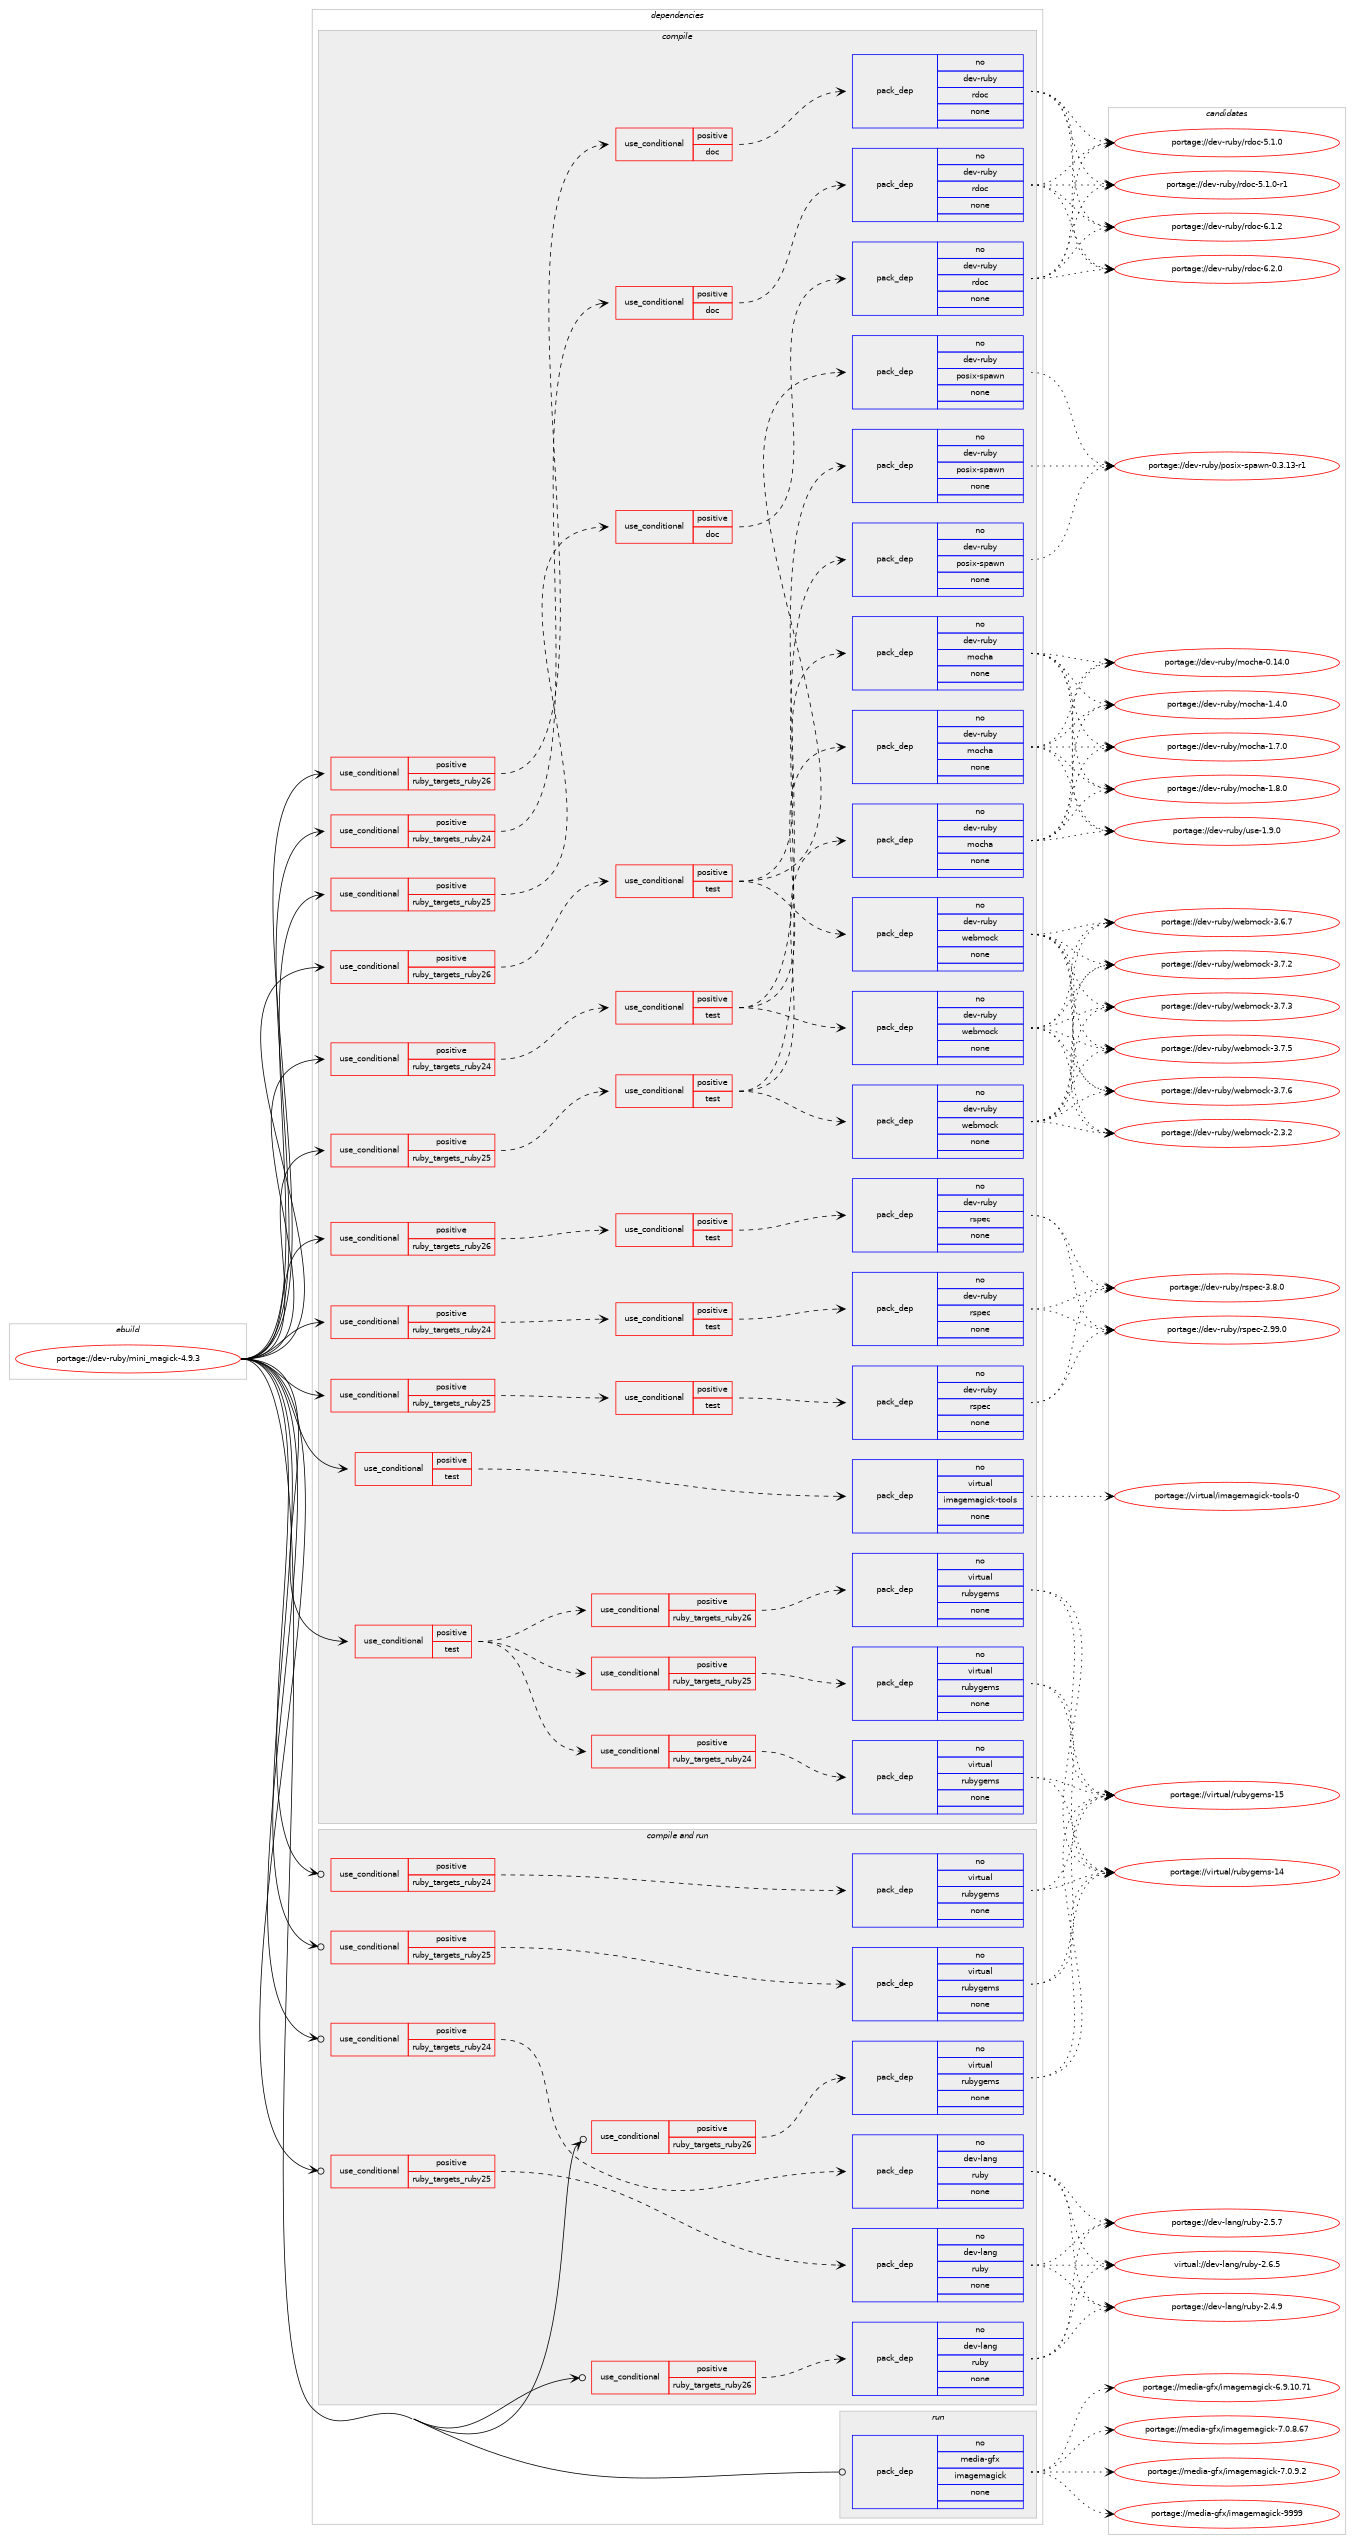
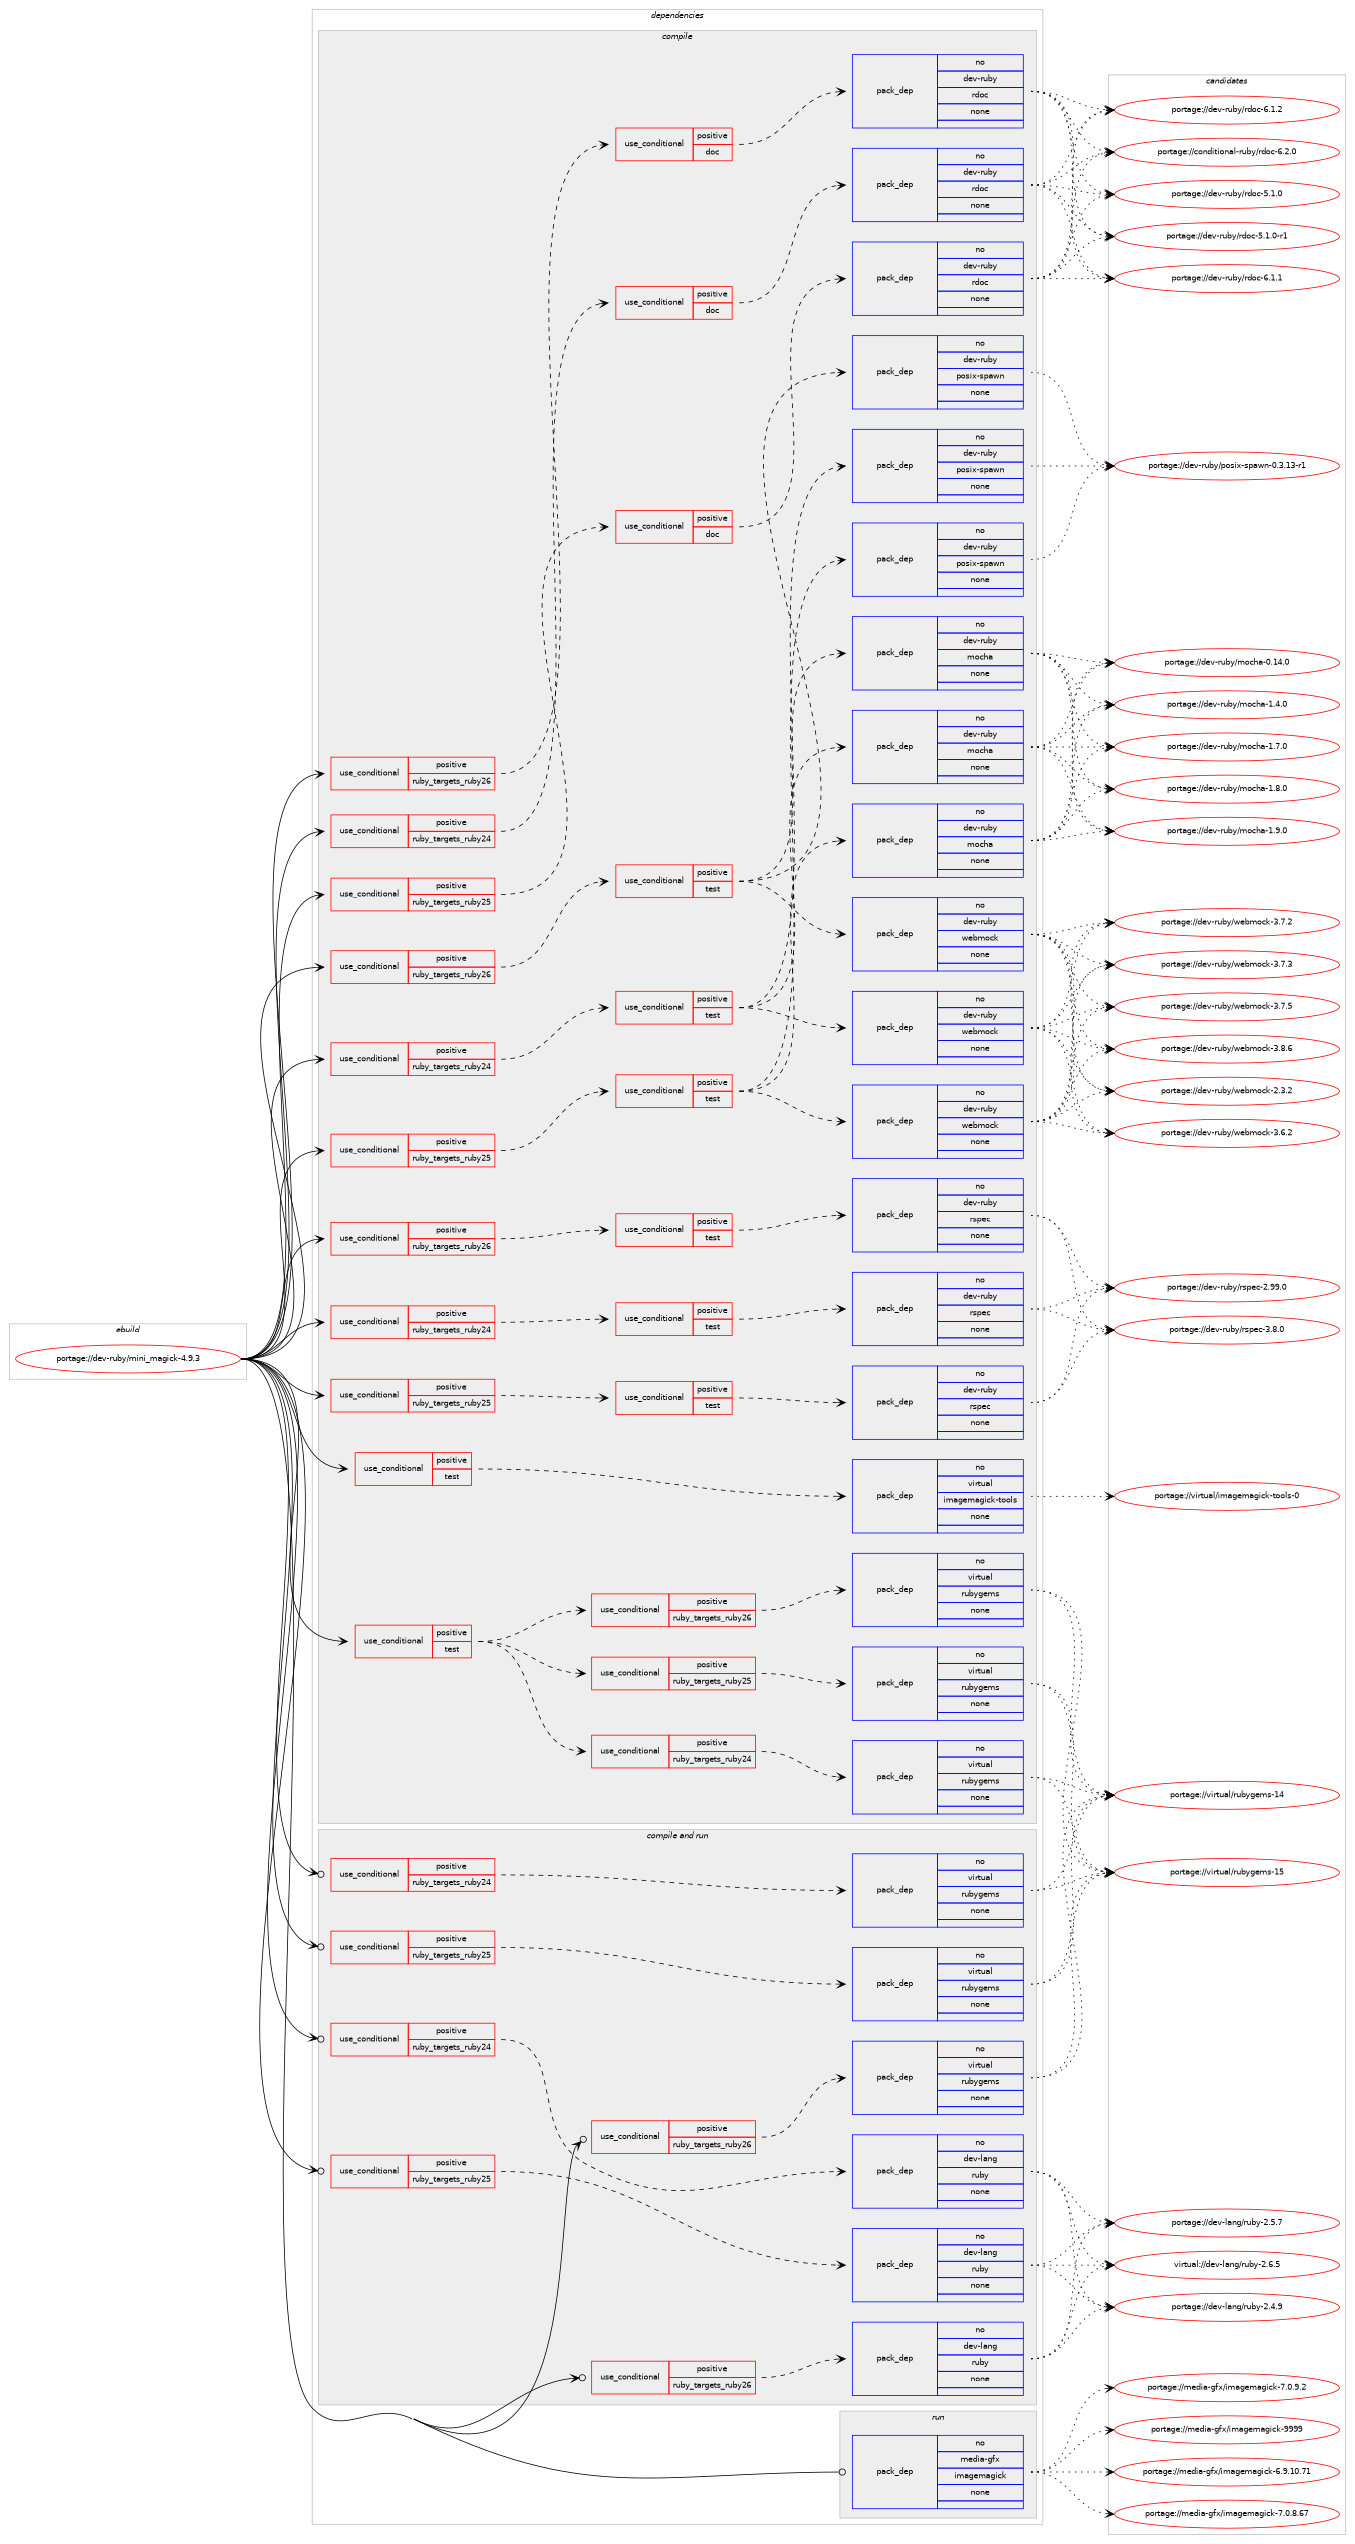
(1227, 269) -> (1227, 152)
none -> (1227, 279)
(1227, 831) -> (1227, 831)
(1227, 923) -> (1227, 1133)
(1227, 1091) -> (1227, 1049)
